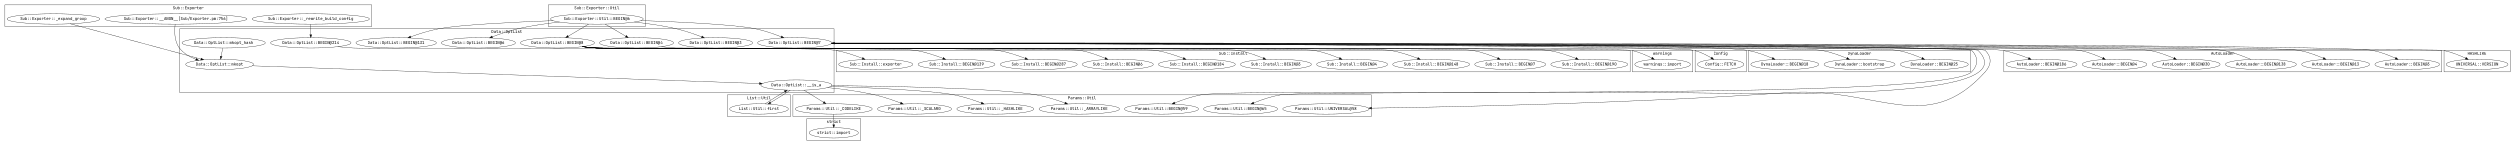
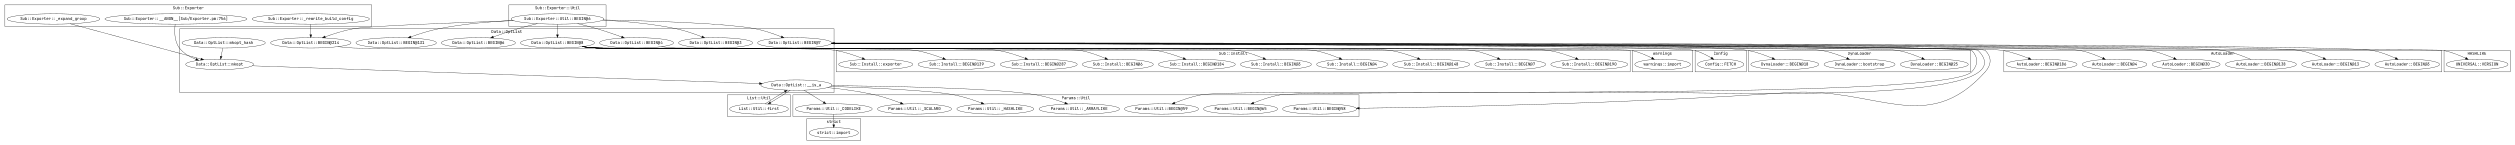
none -> (419, 24)
(1326, 109) -> (1320, 109)
